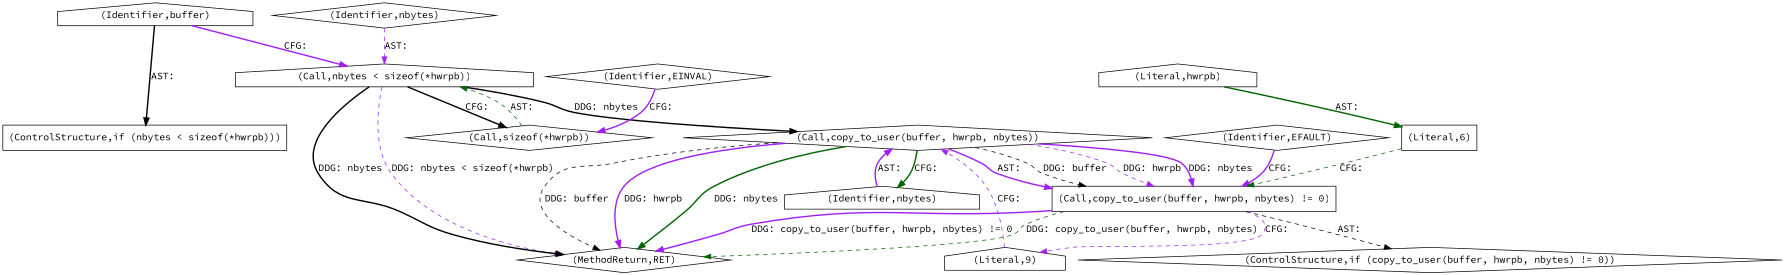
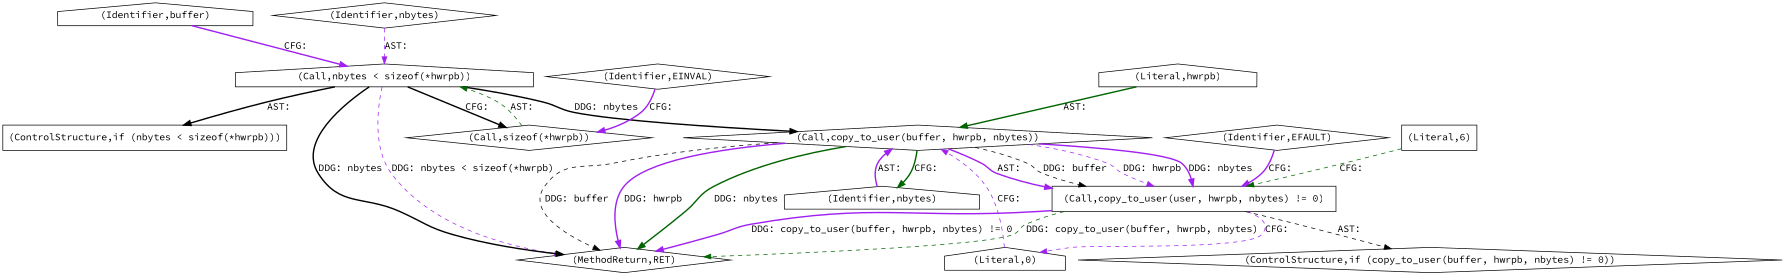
(150, 72) -> (262, 103)
(1310, 105) -> (1052, 106)
(1194, 199) -> (1194, 199)
(1005, 260) -> (1005, 260)
